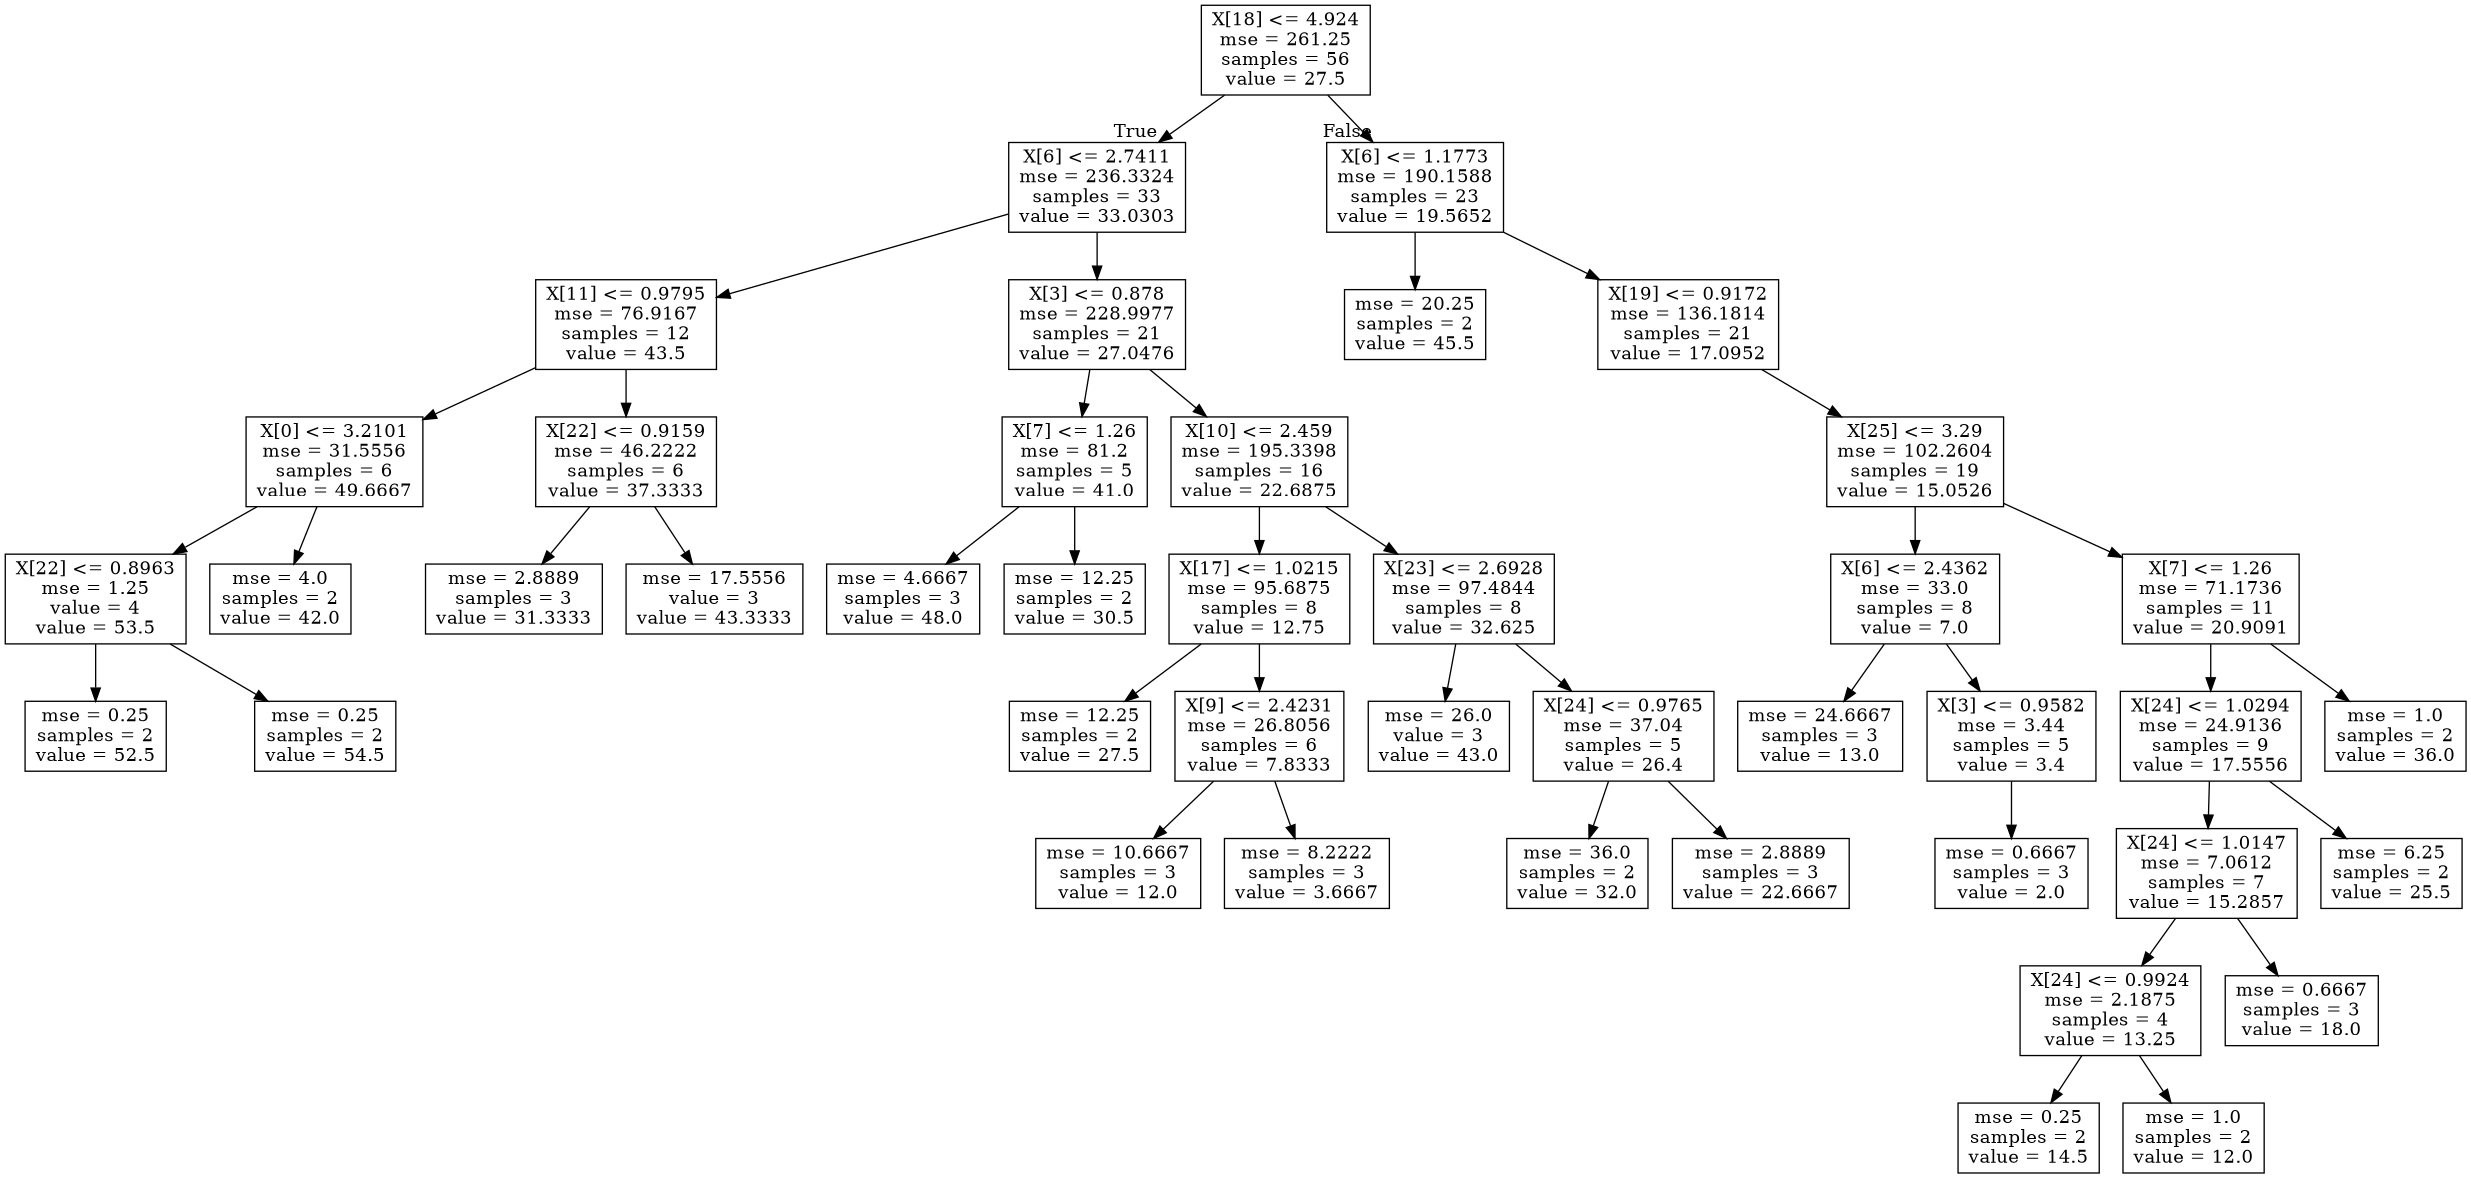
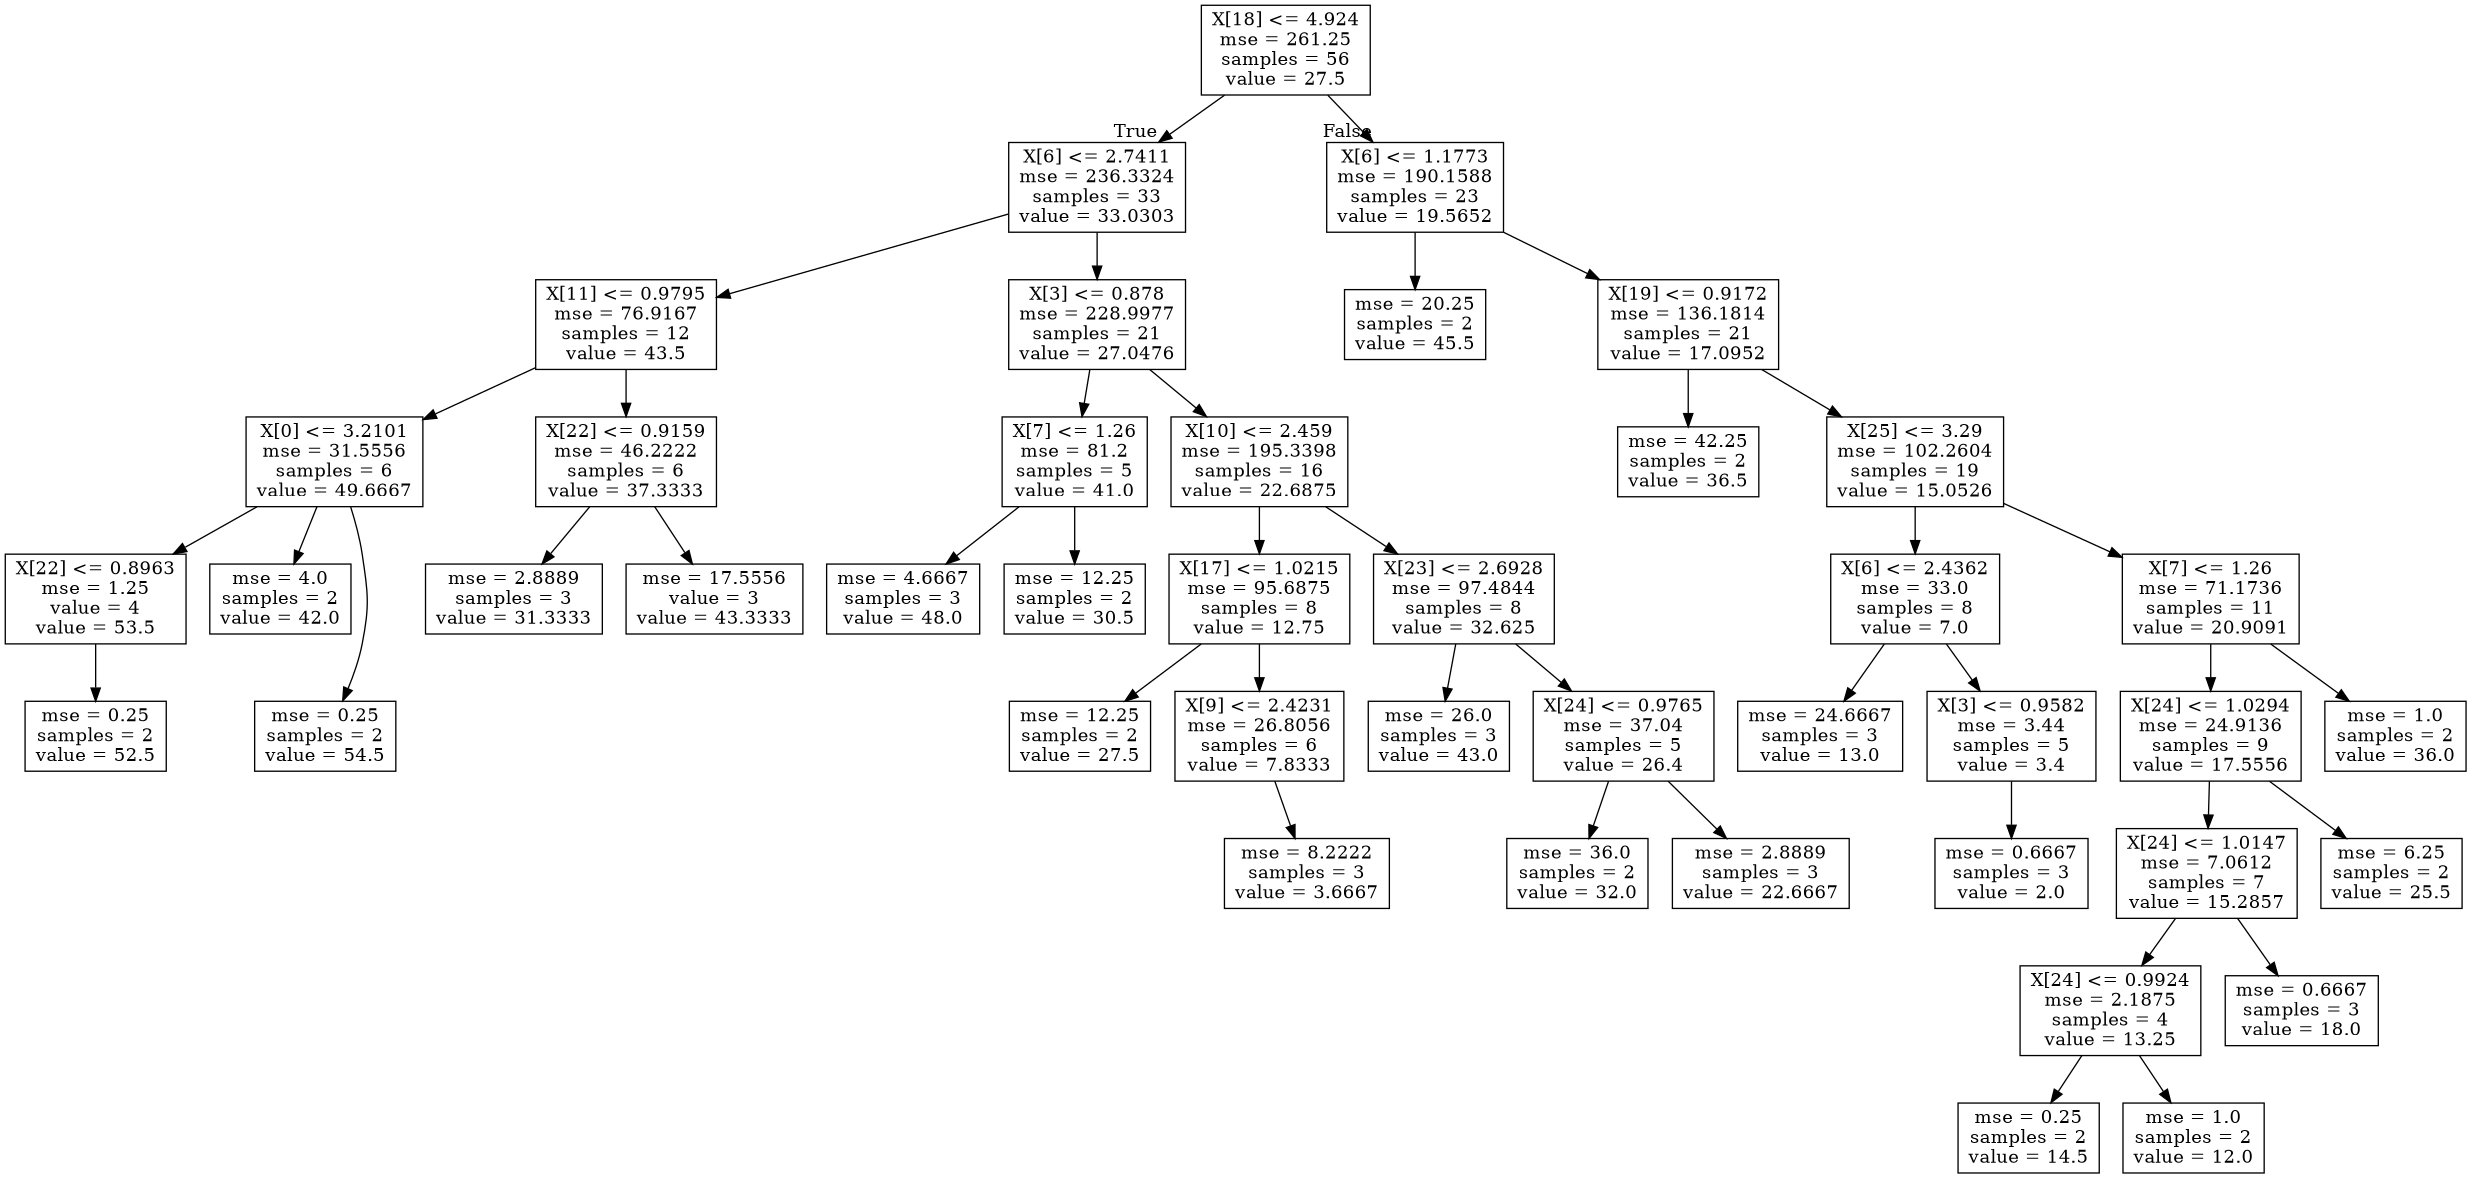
none -> (1688, 462)
(213, 669) -> (367, 598)
(1439, 736) -> (1439, 736)
(1118, 873) -> none
